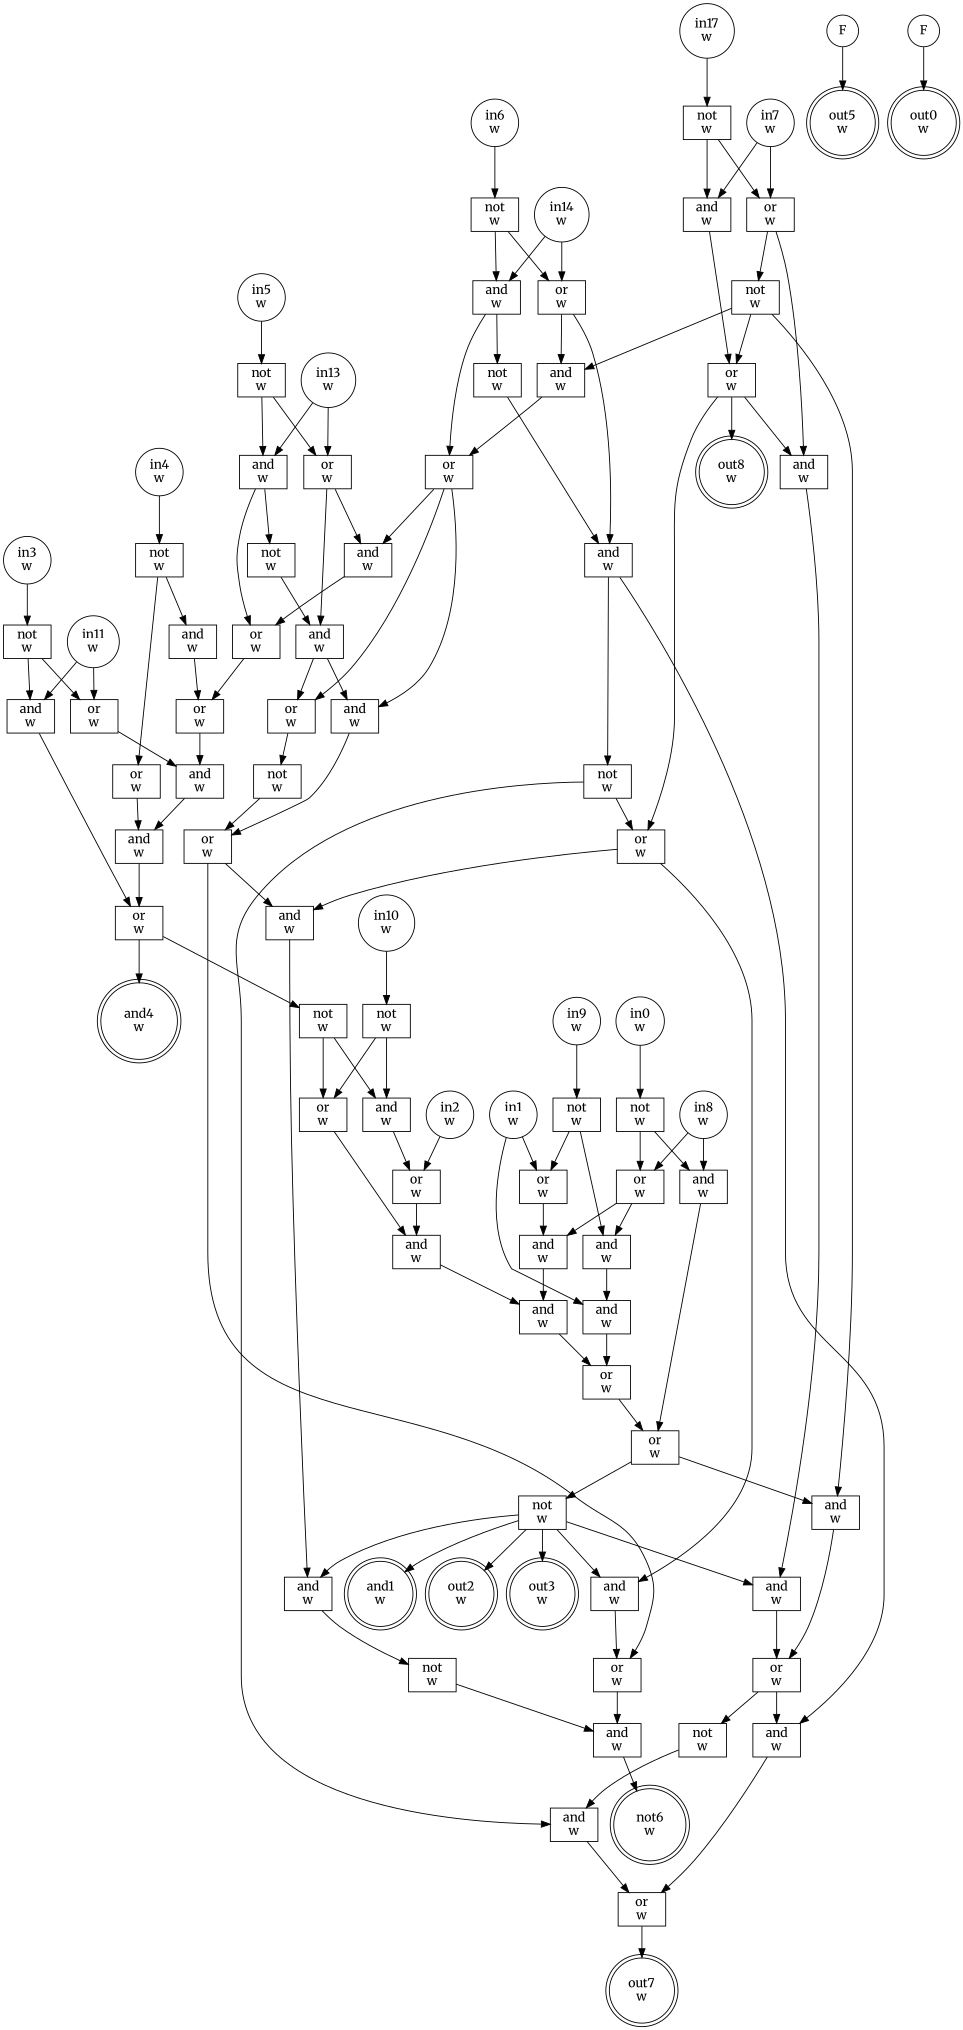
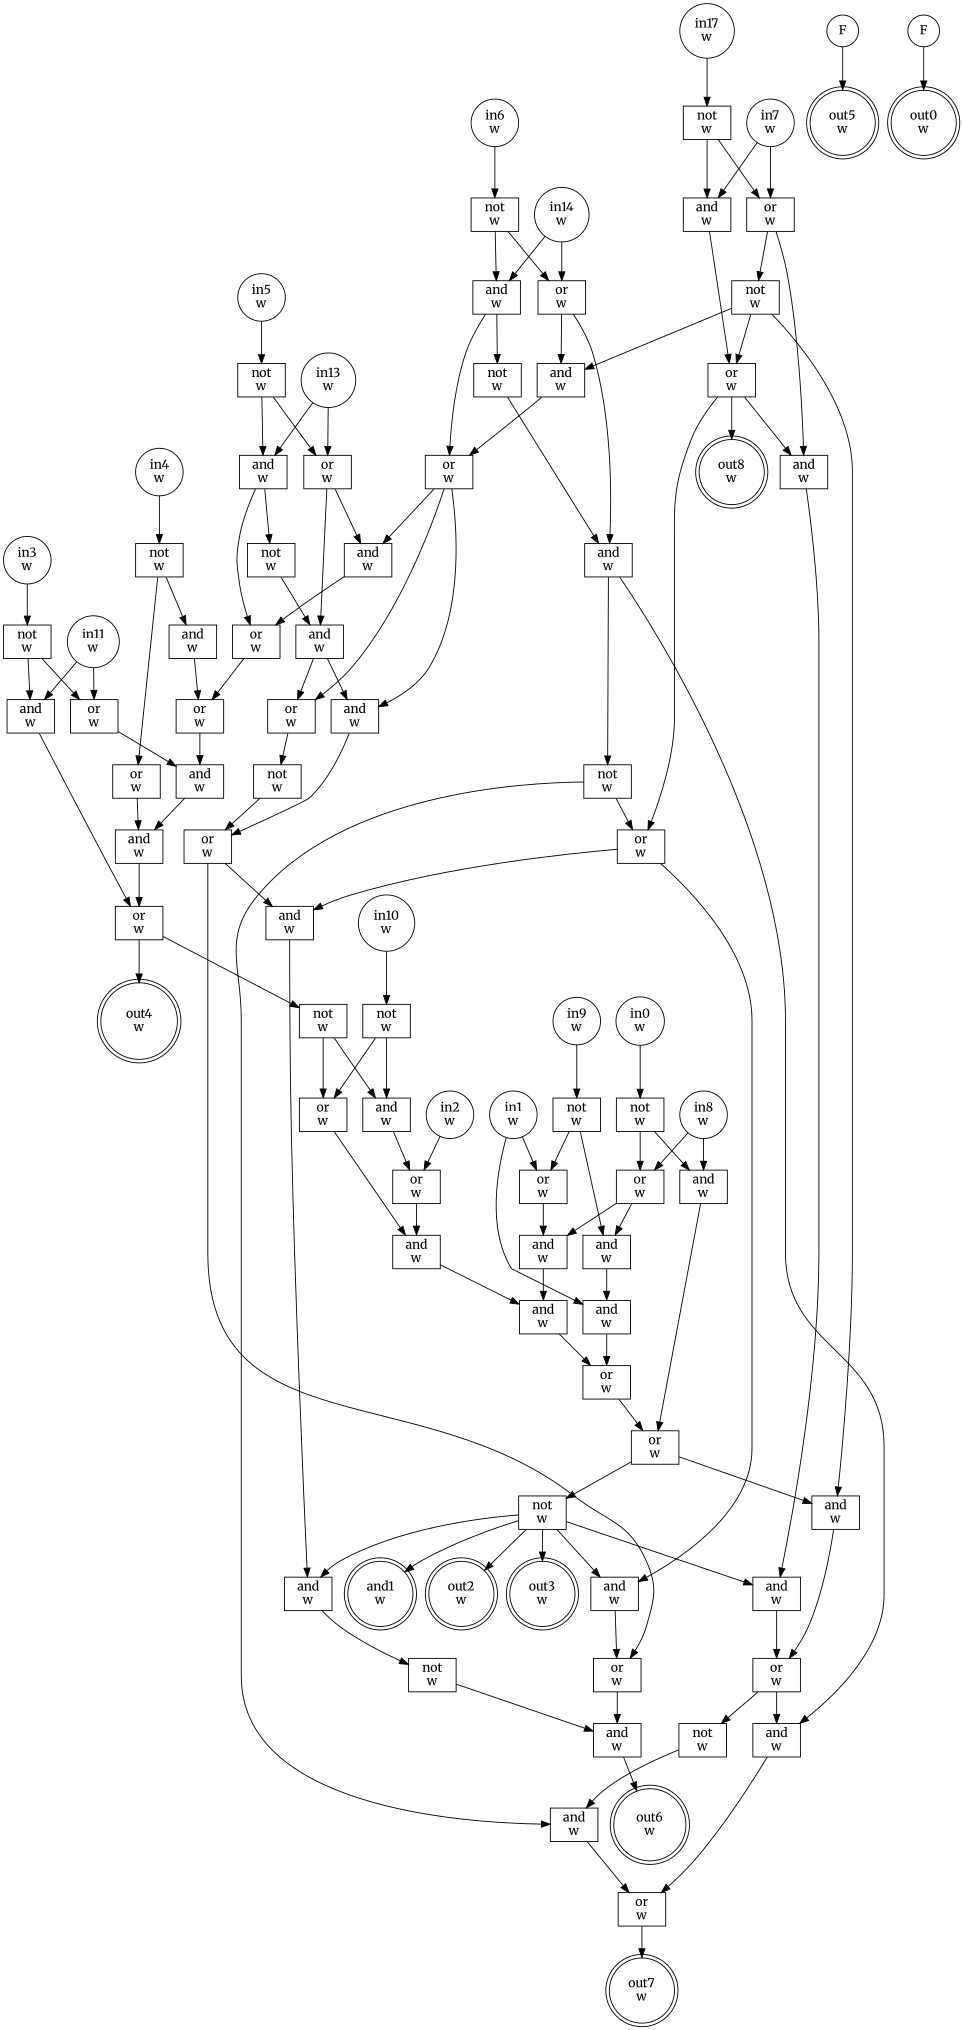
(139, 1021) -> (139, 1021)
(650, 1825) -> (650, 1825)
